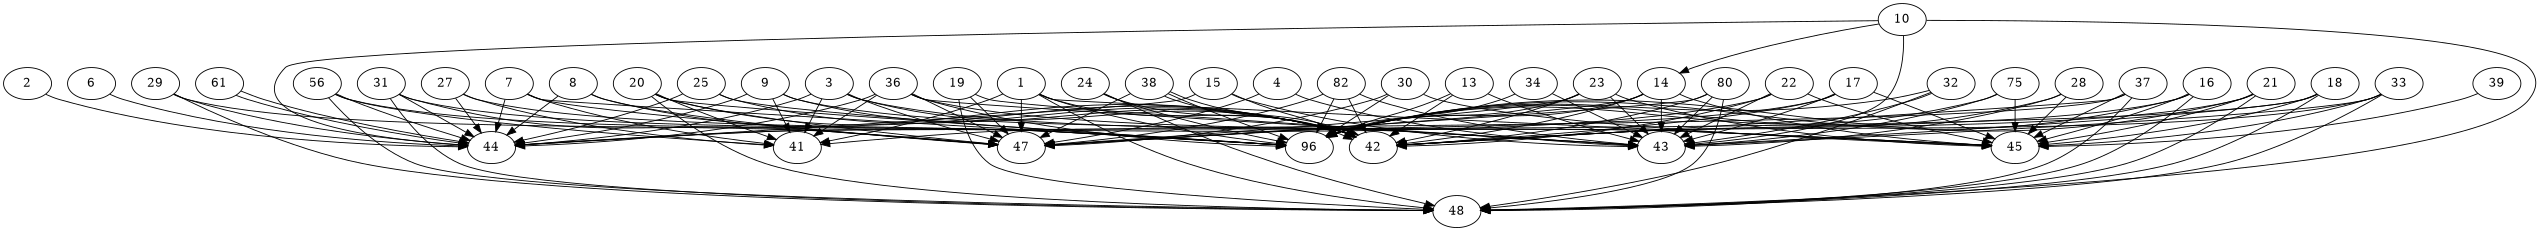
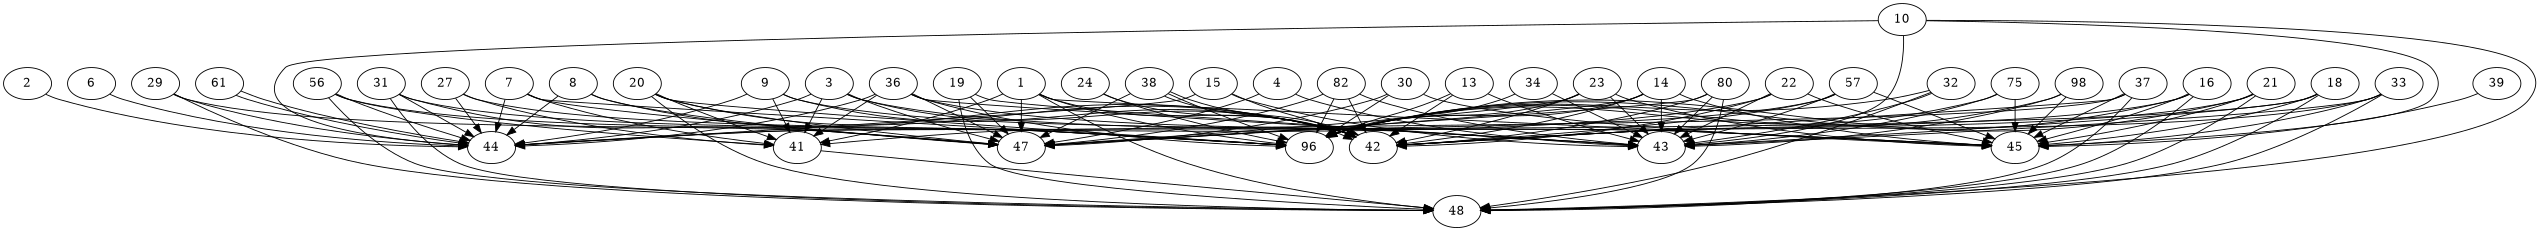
(1783, 43) -> (2391, 52)
(701, 84) -> none
(1853, 84) -> (1853, 84)
(2079, 84) -> (2079, 84)
(1262, 158) -> (1123, 180)
